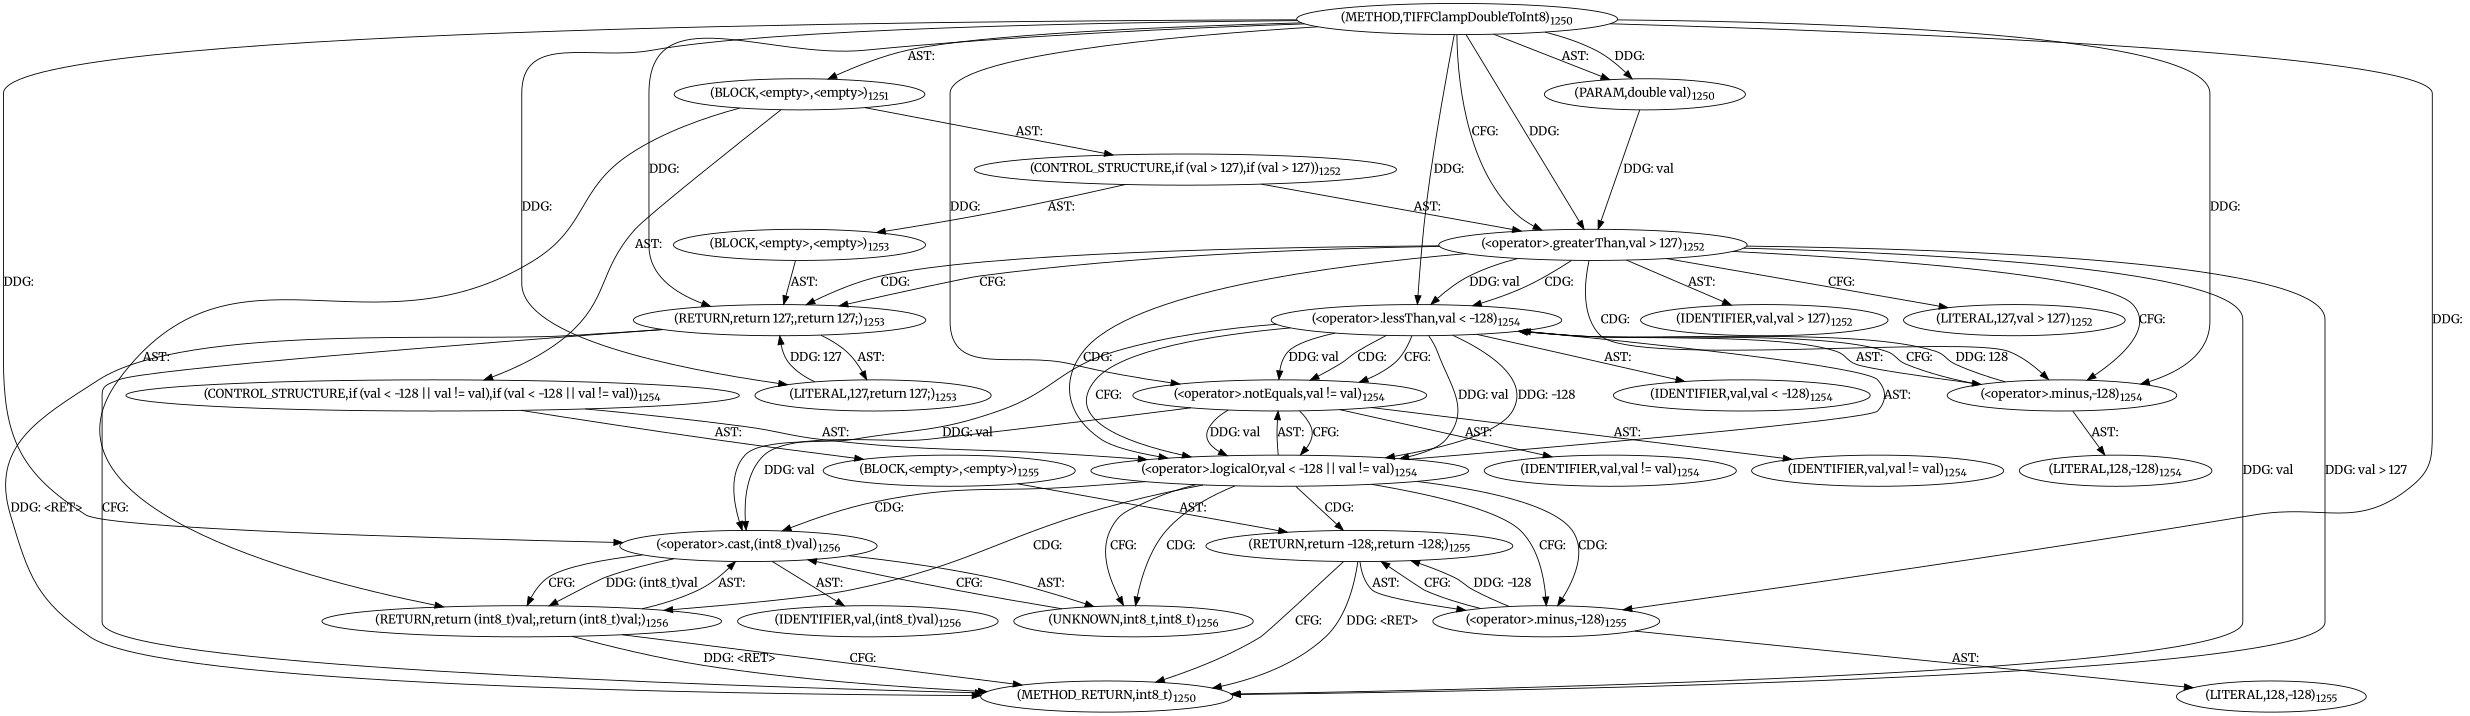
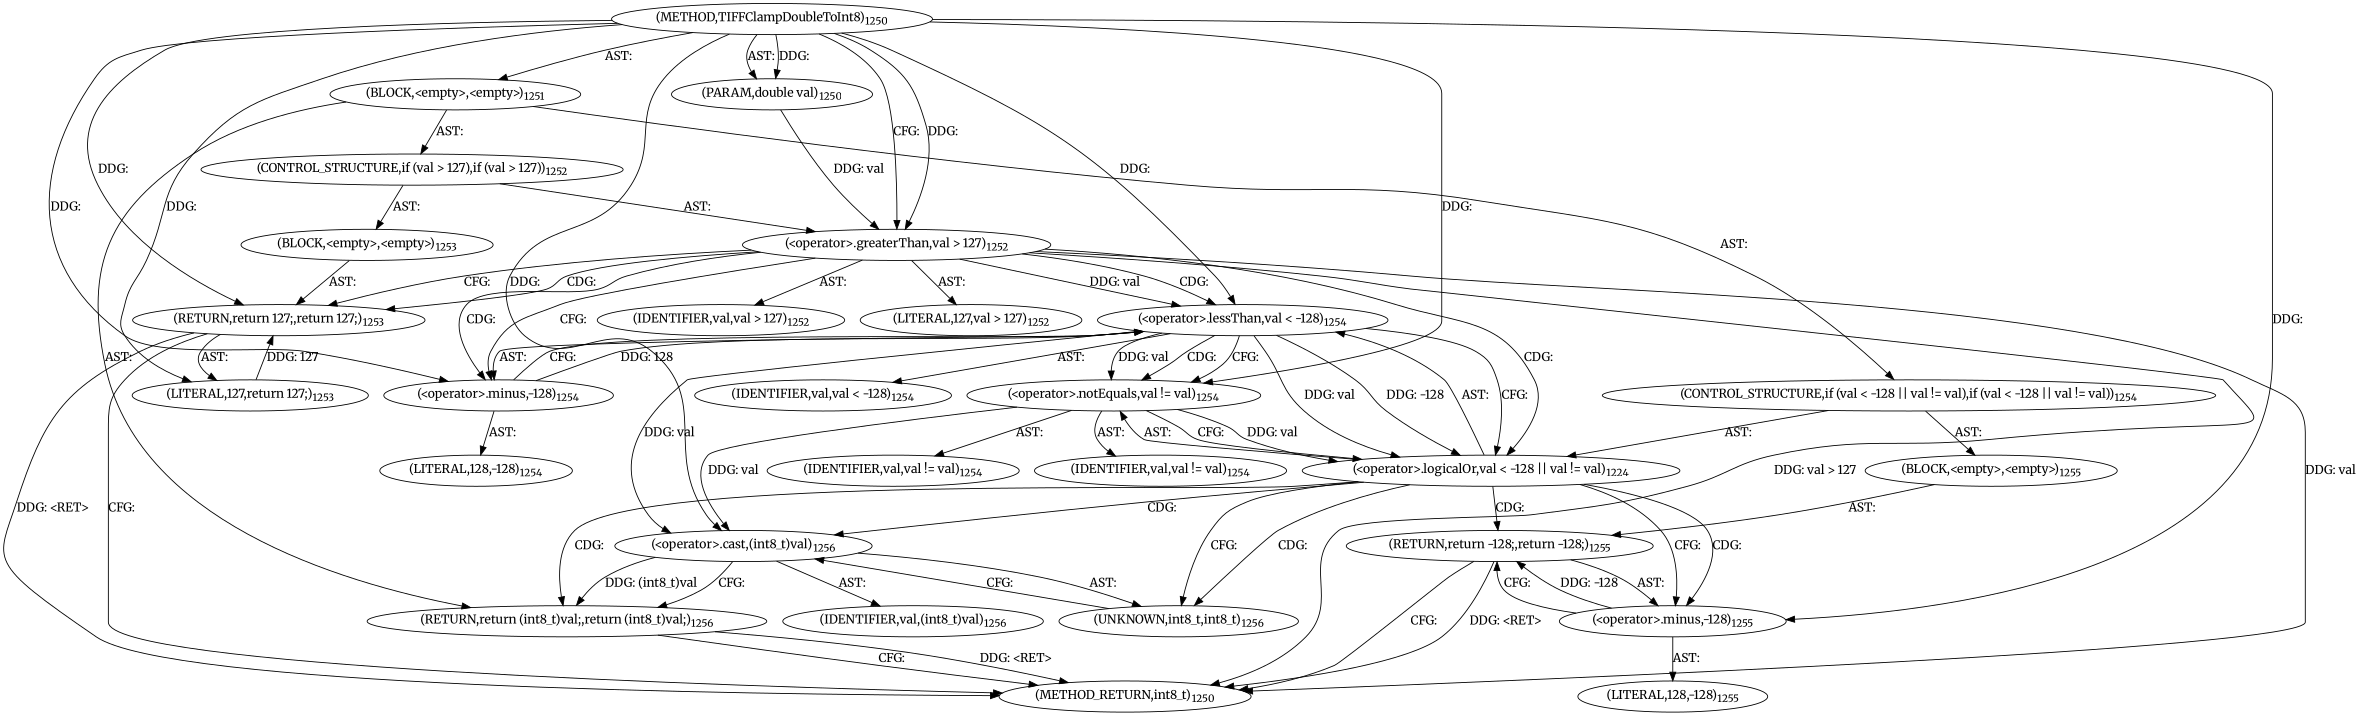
(1843, 283) -> (953, 283)
(1407, 469) -> (1618, 469)
(689, 594) -> none
